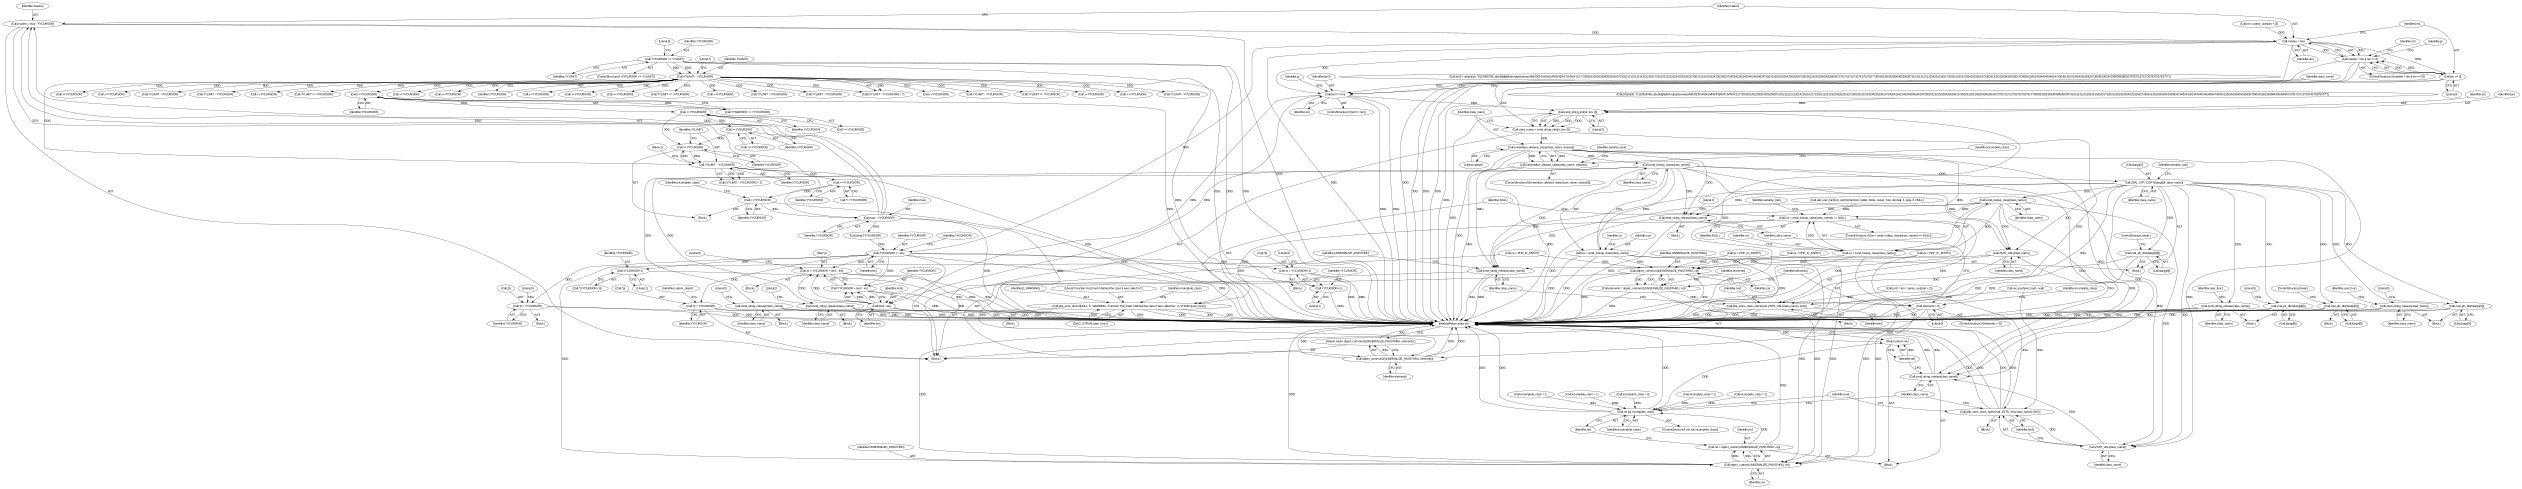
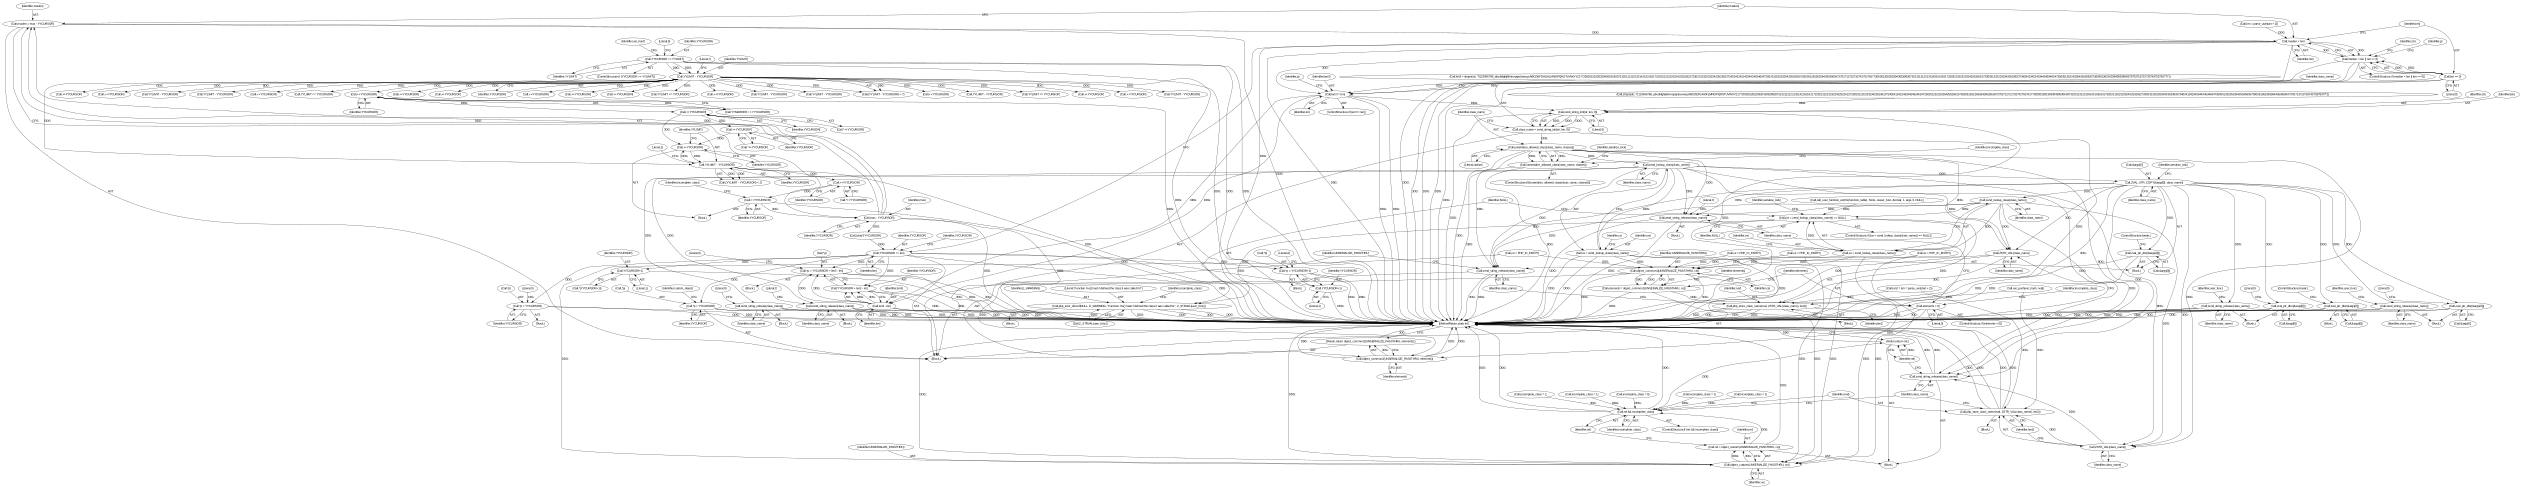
none -> (633, 42)
(2375, 51) -> (1636, 43)
(657, 147) -> (657, 147)
(1187, 147) -> (1187, 147)
